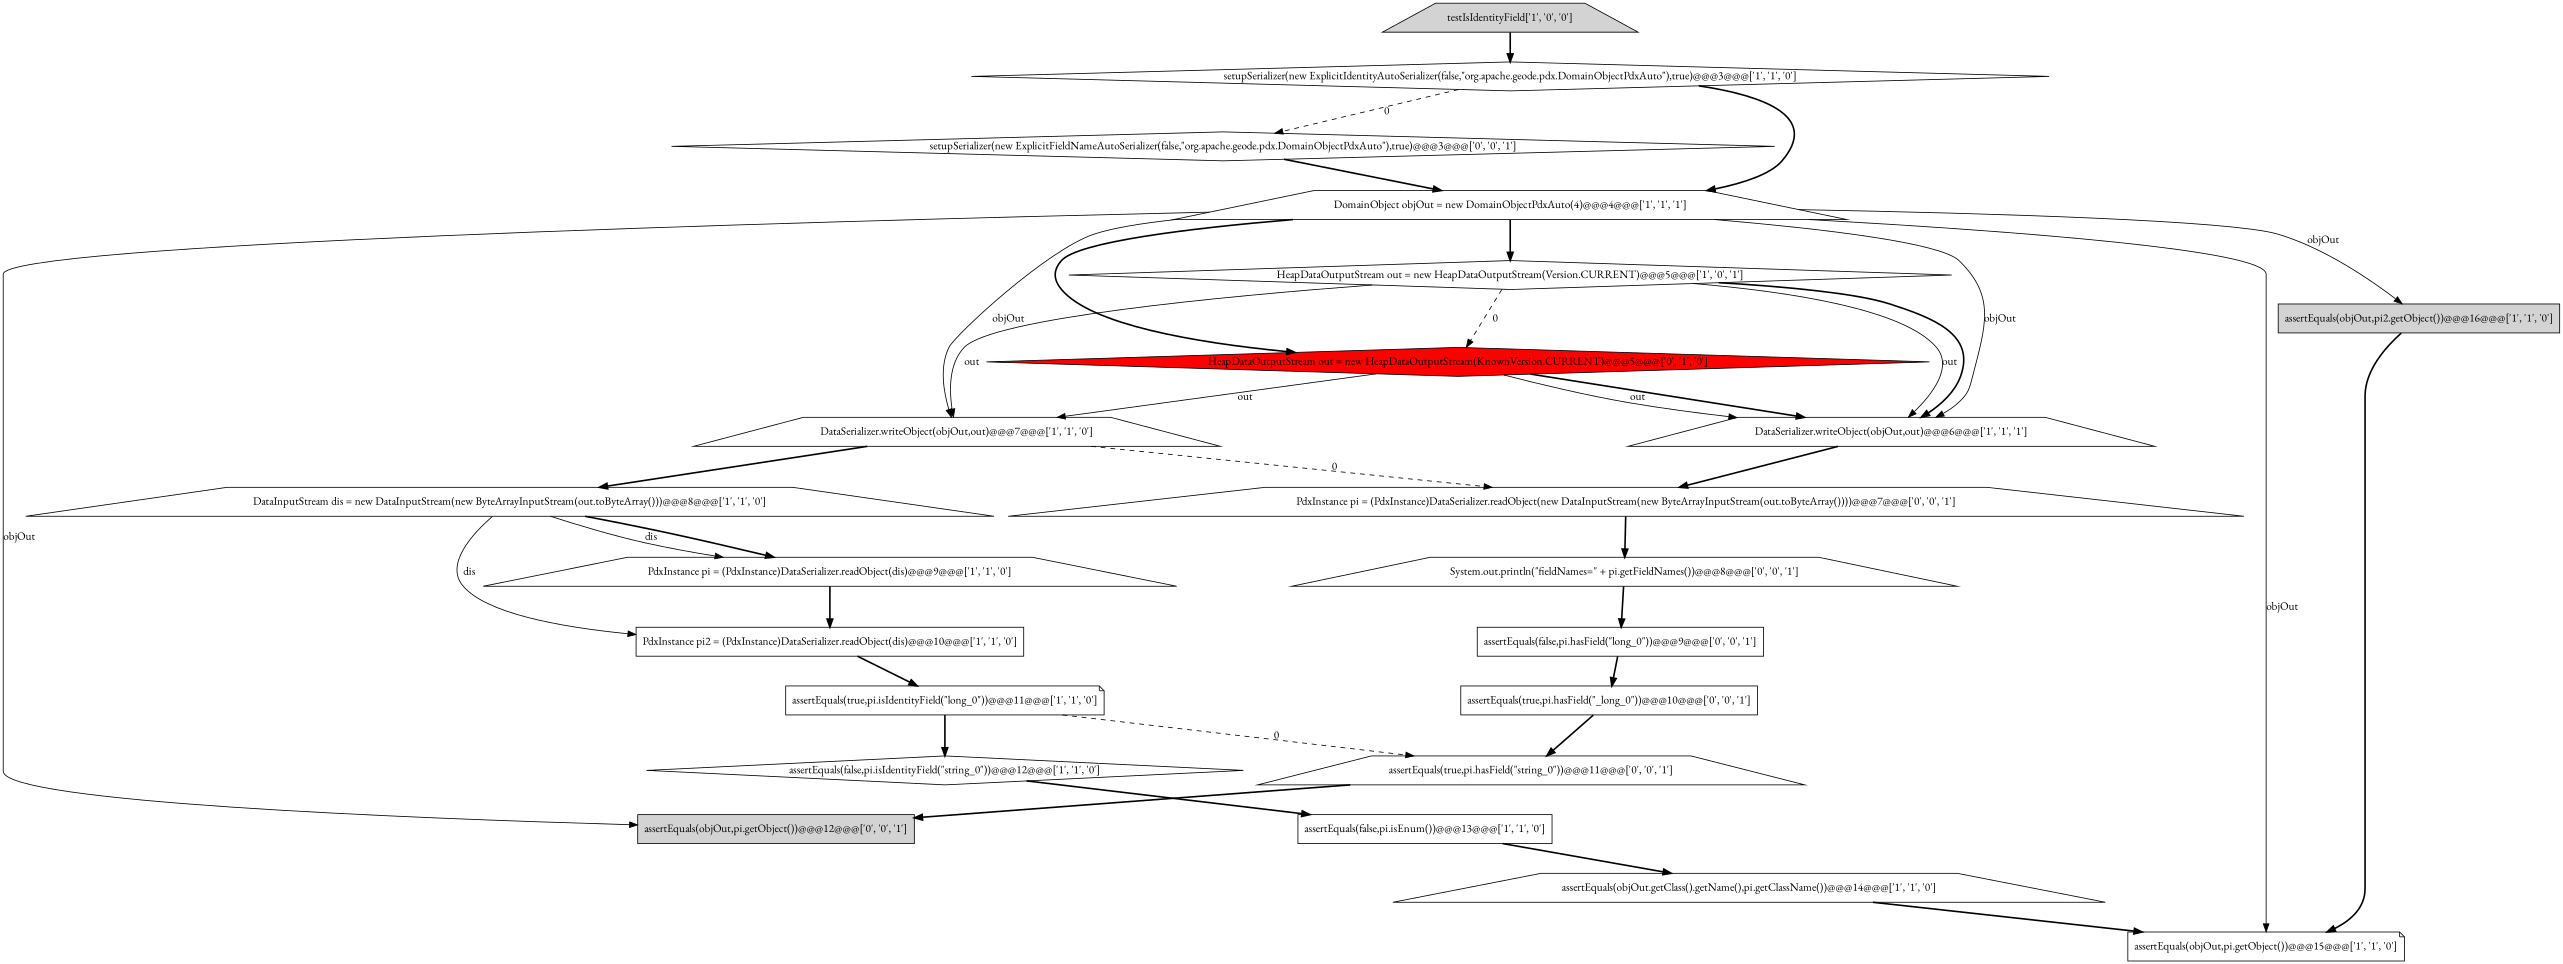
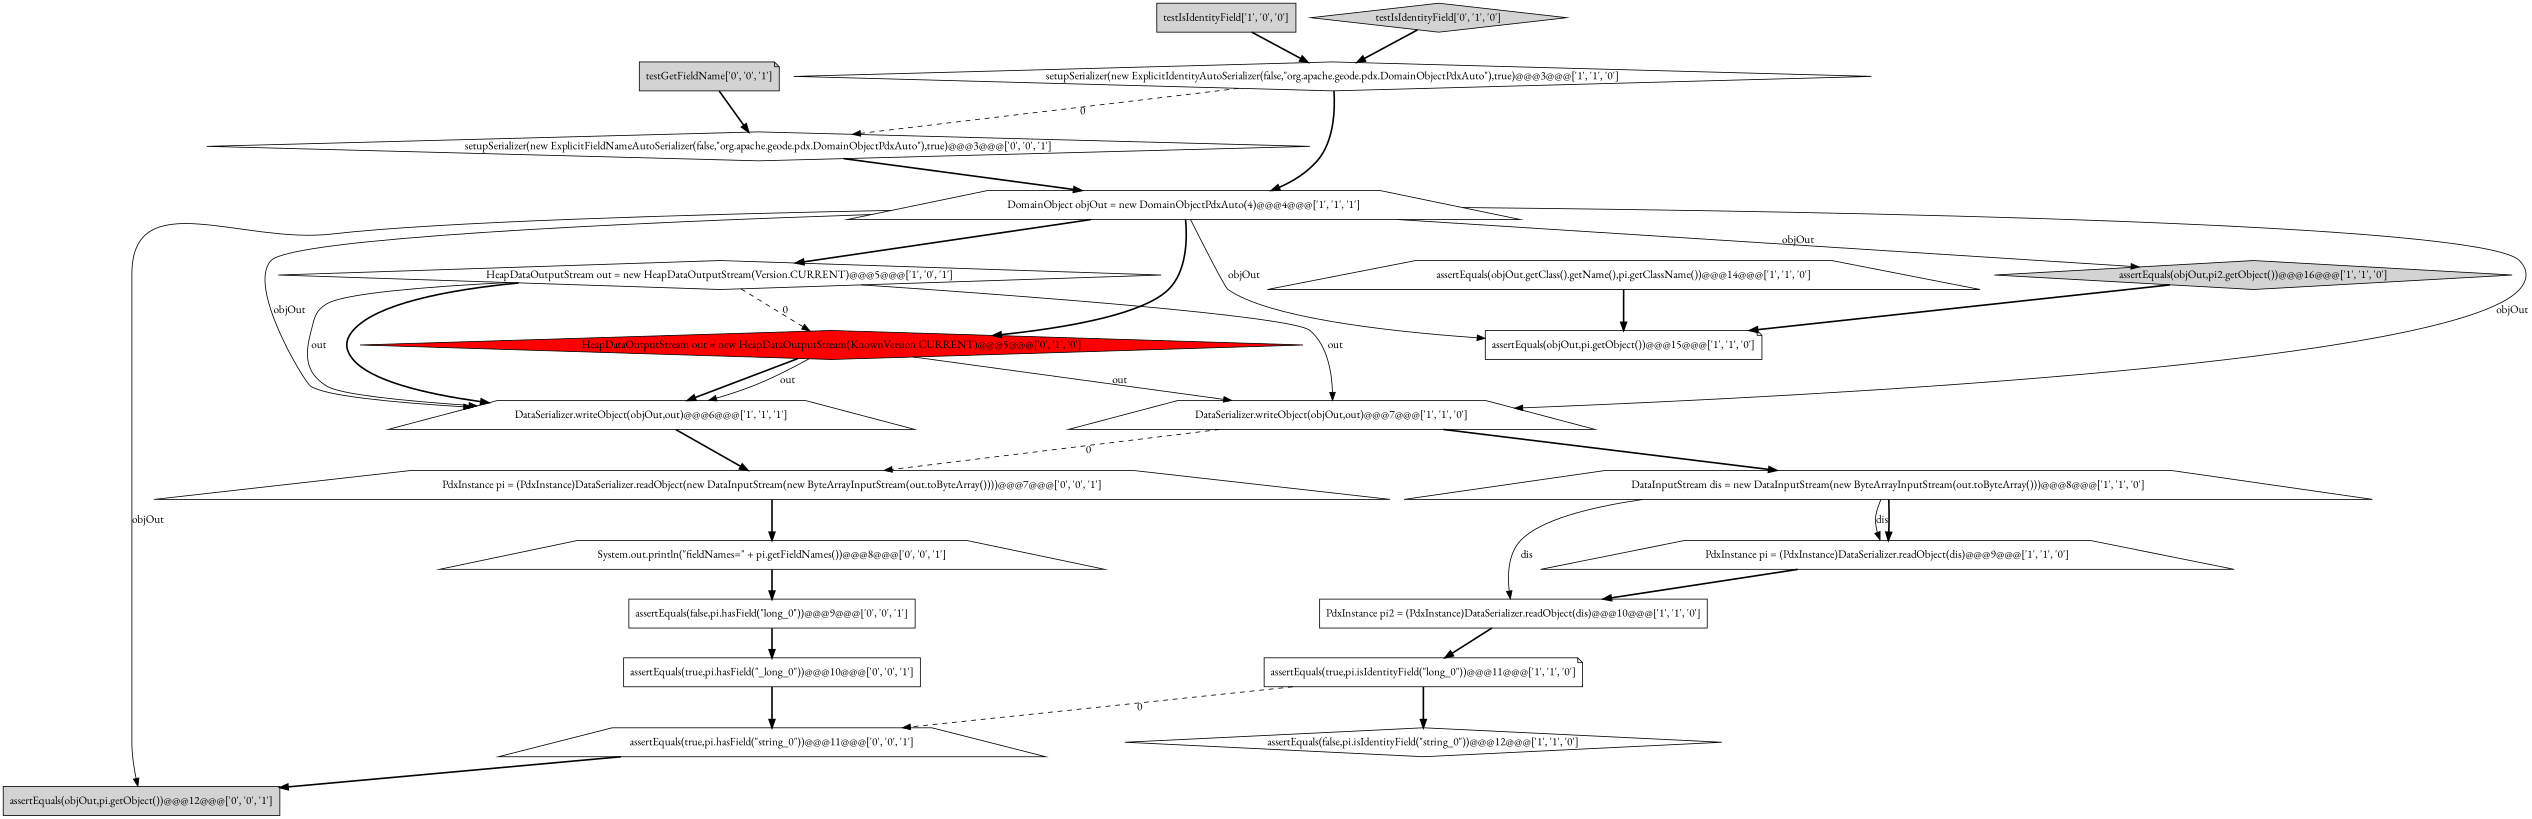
none -> (1439, 18)
(1510, 18) -> (1226, 18)
none -> (709, 76)
(2419, 318) -> (2253, 275)
(1425, 829) -> none
